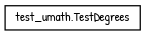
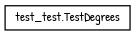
(73, 18) -> (68, 18)
